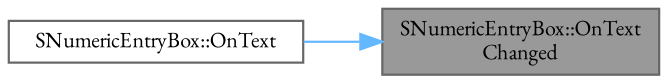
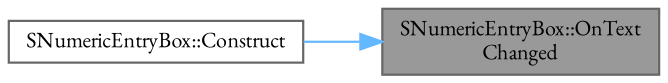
(156, 42) -> (156, 42)
